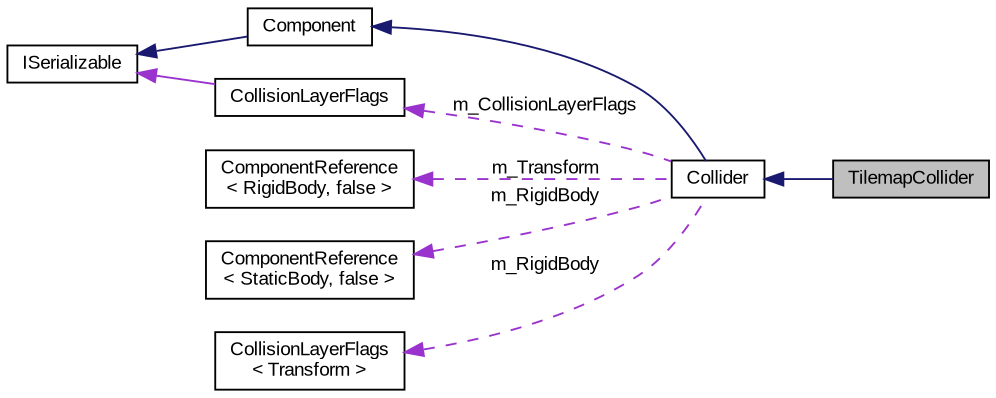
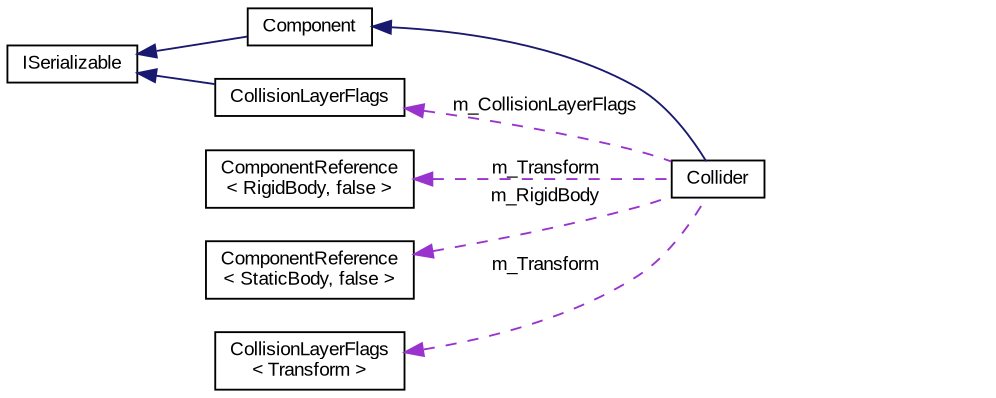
(185, 80) -> (185, 80)
(911, 179) -> none
(543, 265) -> (543, 265)
